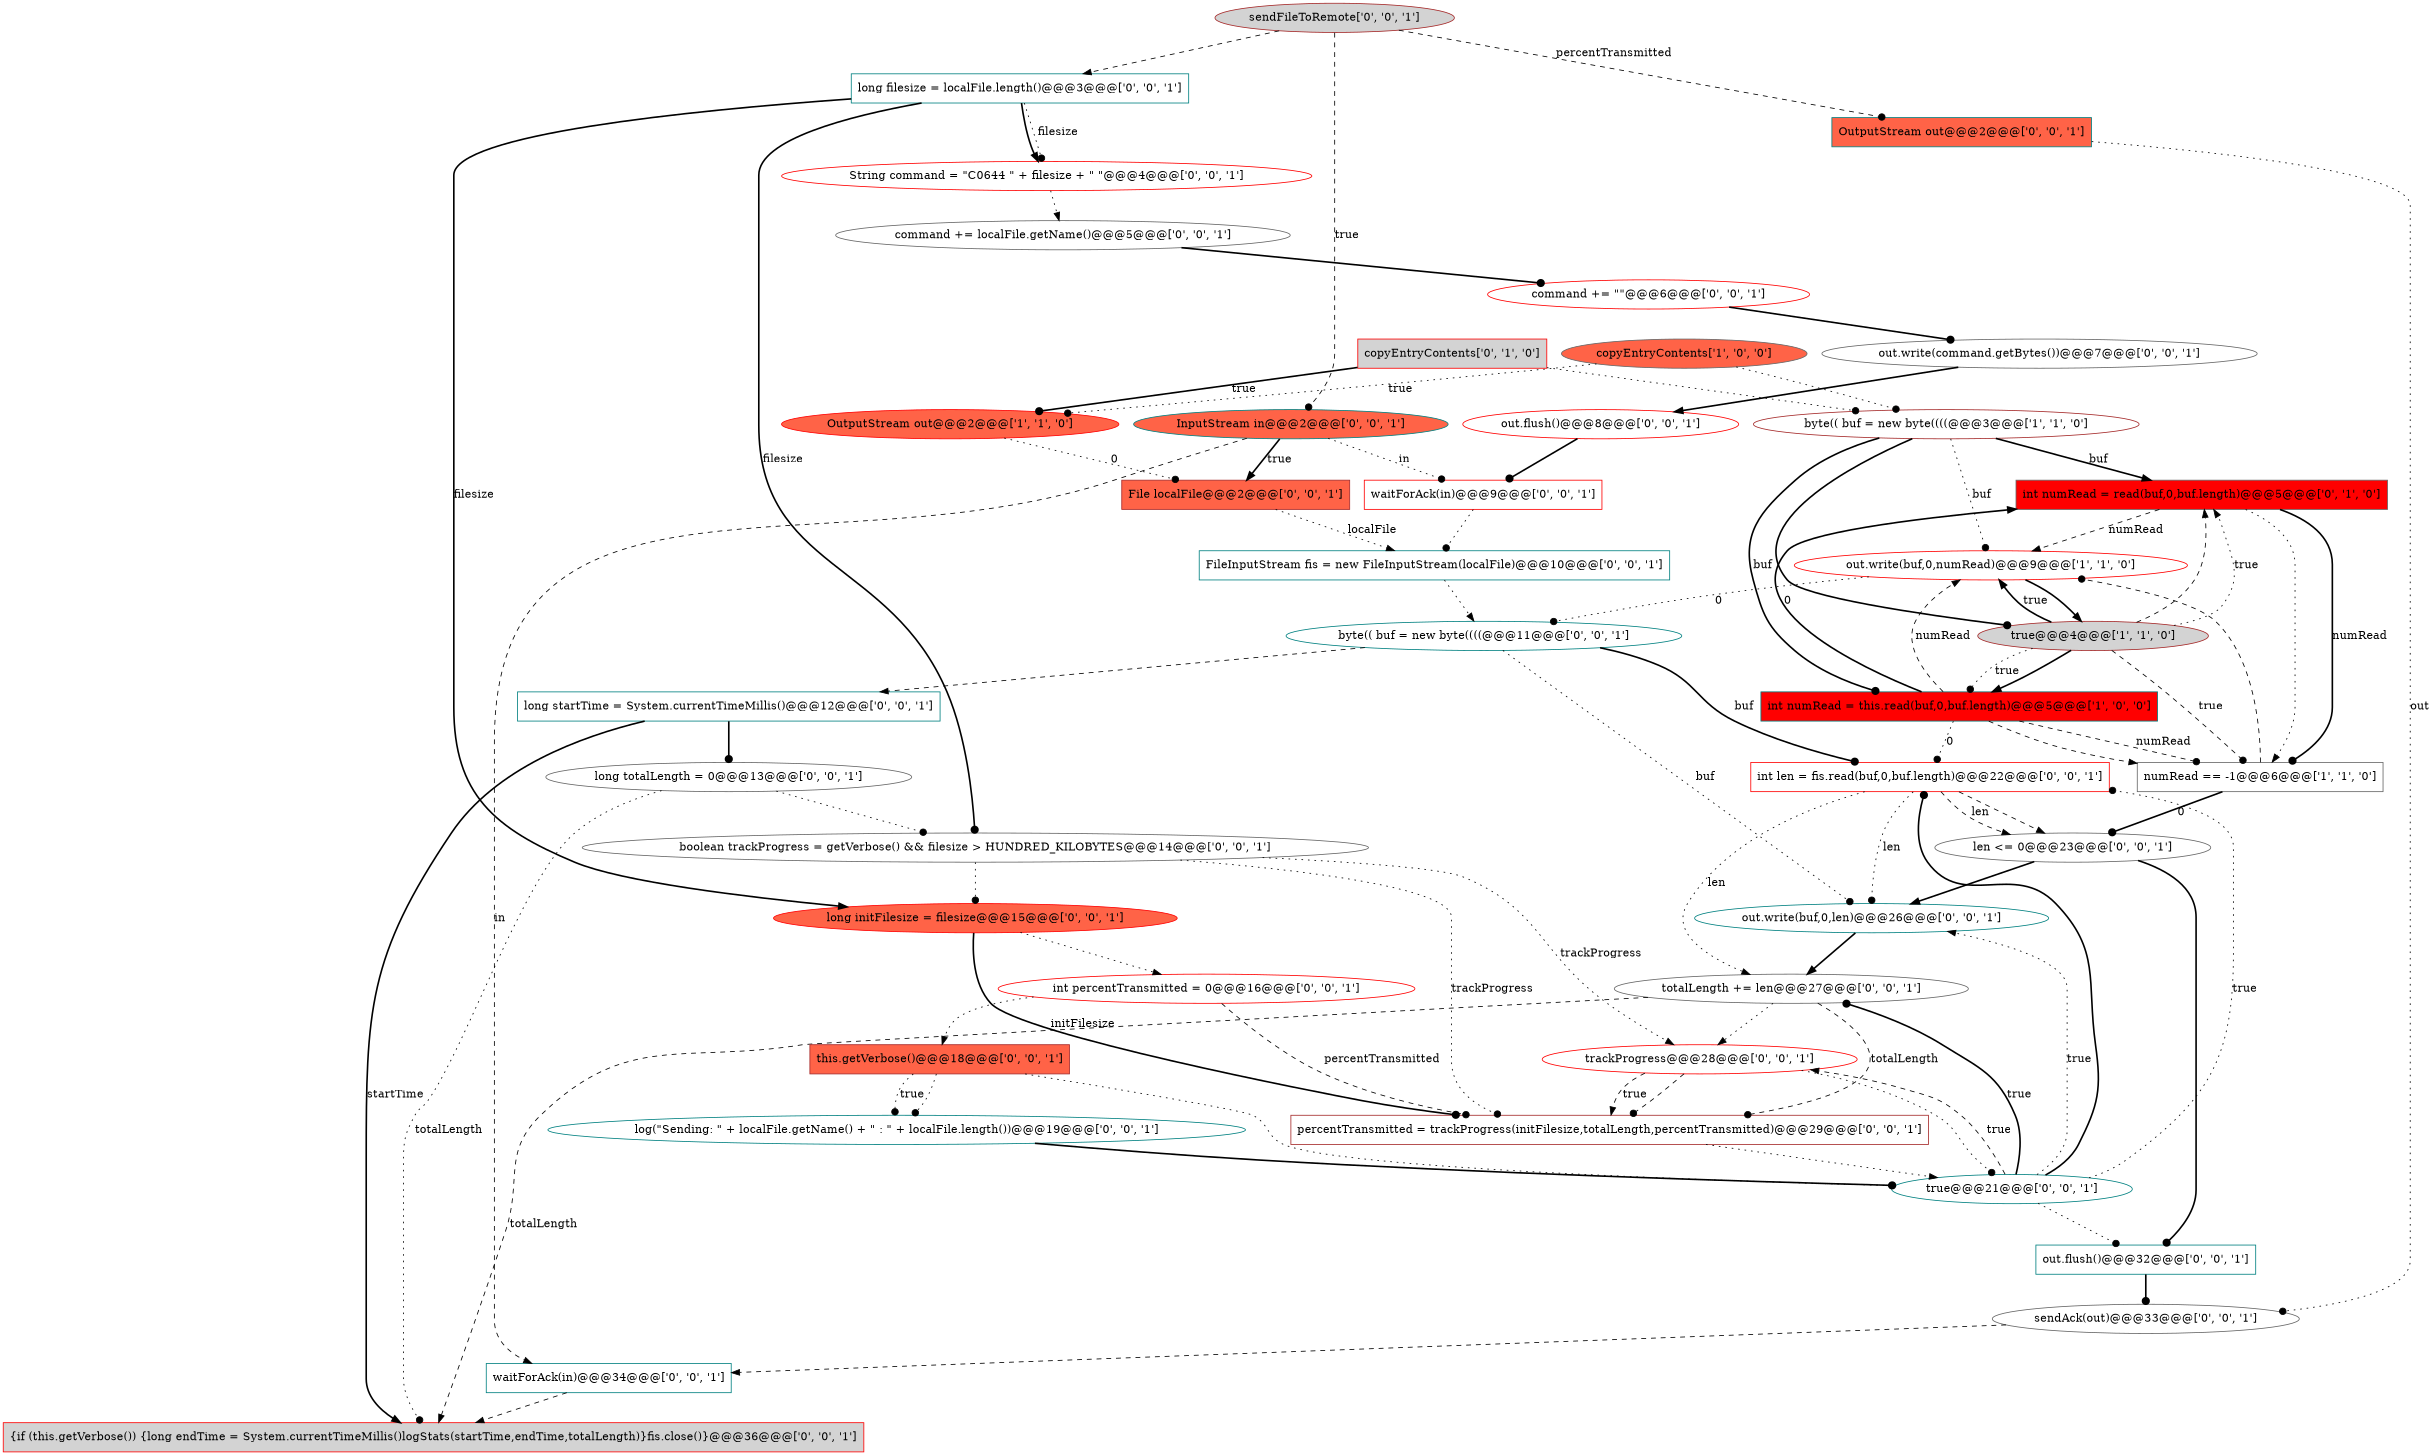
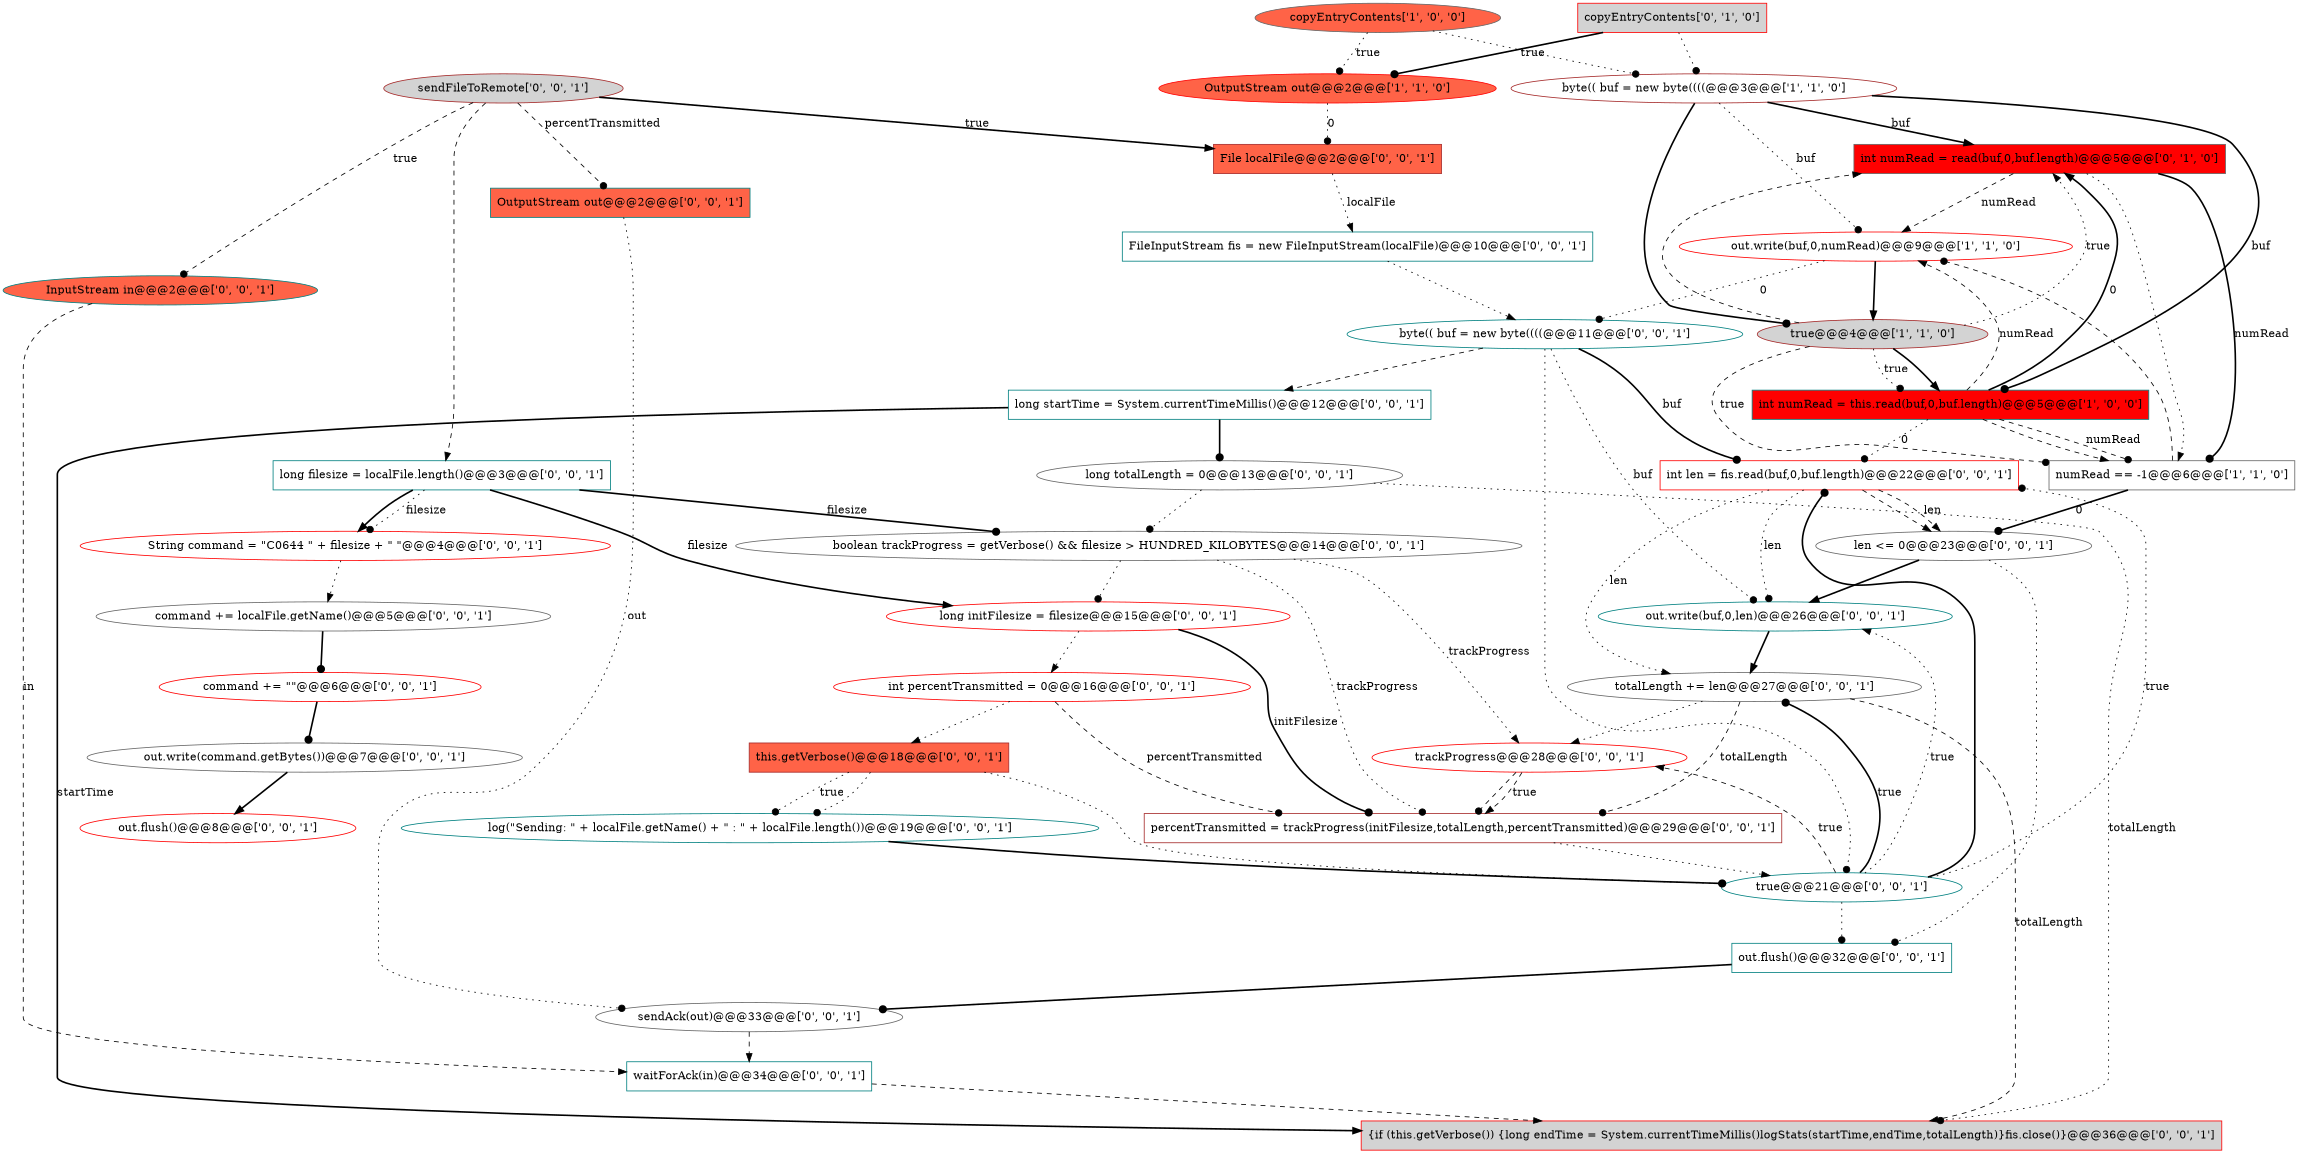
(1266, 456) -> (902, 123)
(1483, 495) -> none
(2025, 608) -> none
(975, 918) -> (1088, 616)
(2196, 1040) -> (2036, 774)
(1907, 1101) -> (1573, 710)
